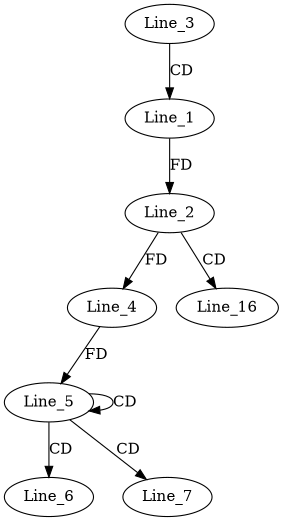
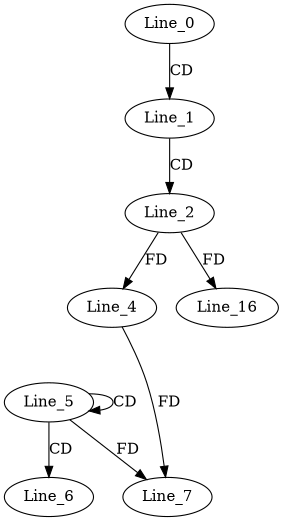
(170, 24) -> (170, 24)
(182, 166) -> (182, 166)
(214, 260) -> (214, 260)
(84, 351) -> (150, 394)
(128, 450) -> (128, 450)
